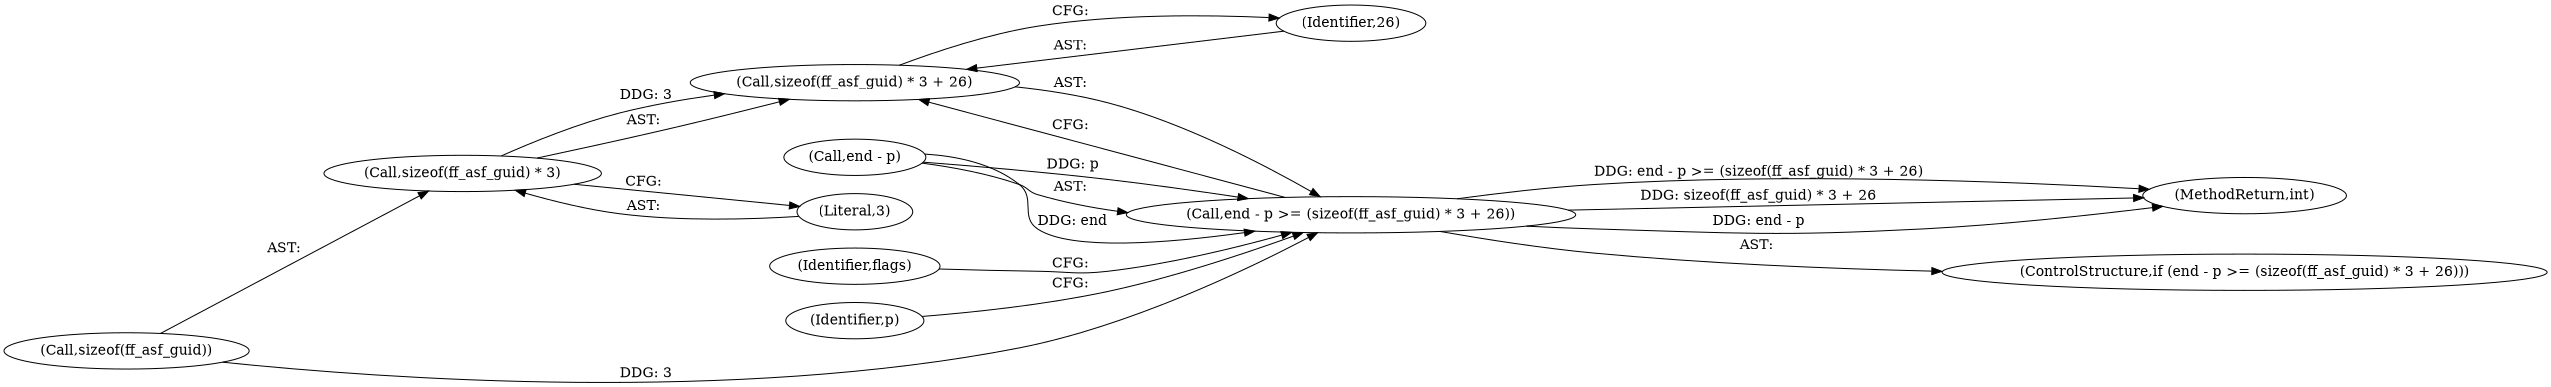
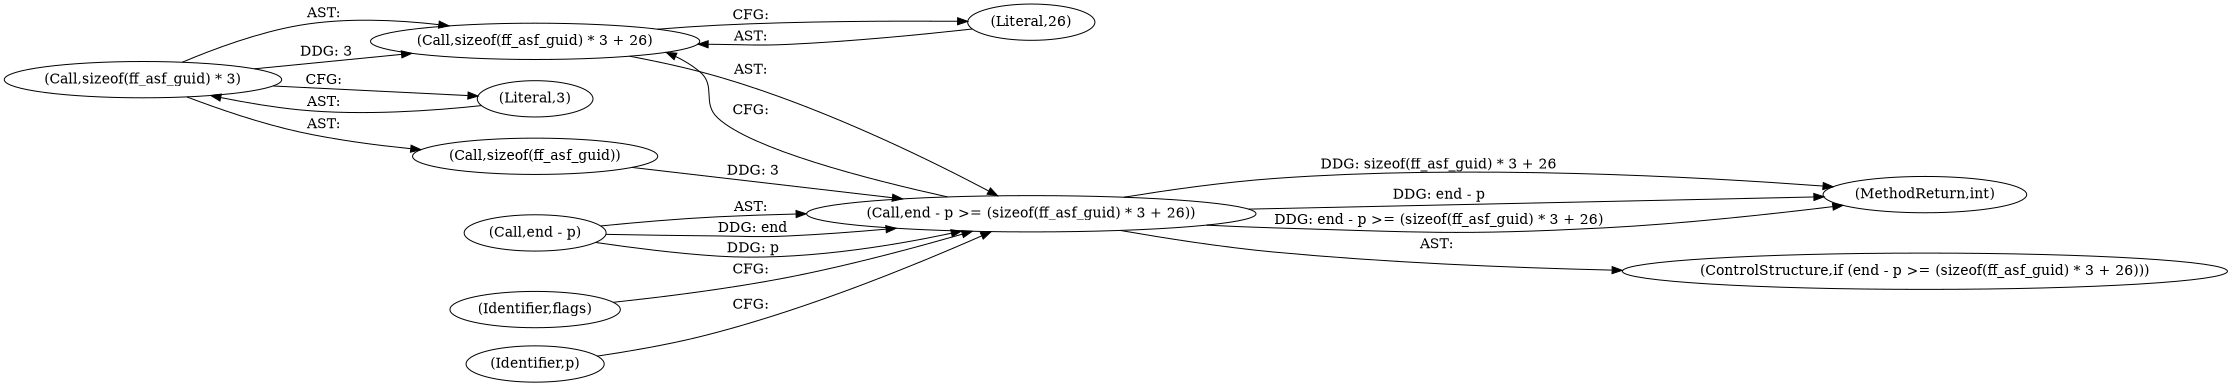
(1351, 23) -> (1031, 22)
(290, 265) -> (297, 131)
